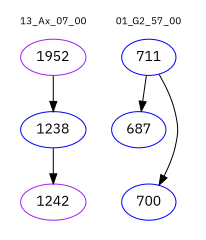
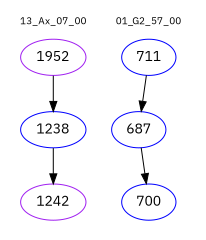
(177, 125) -> (143, 161)
